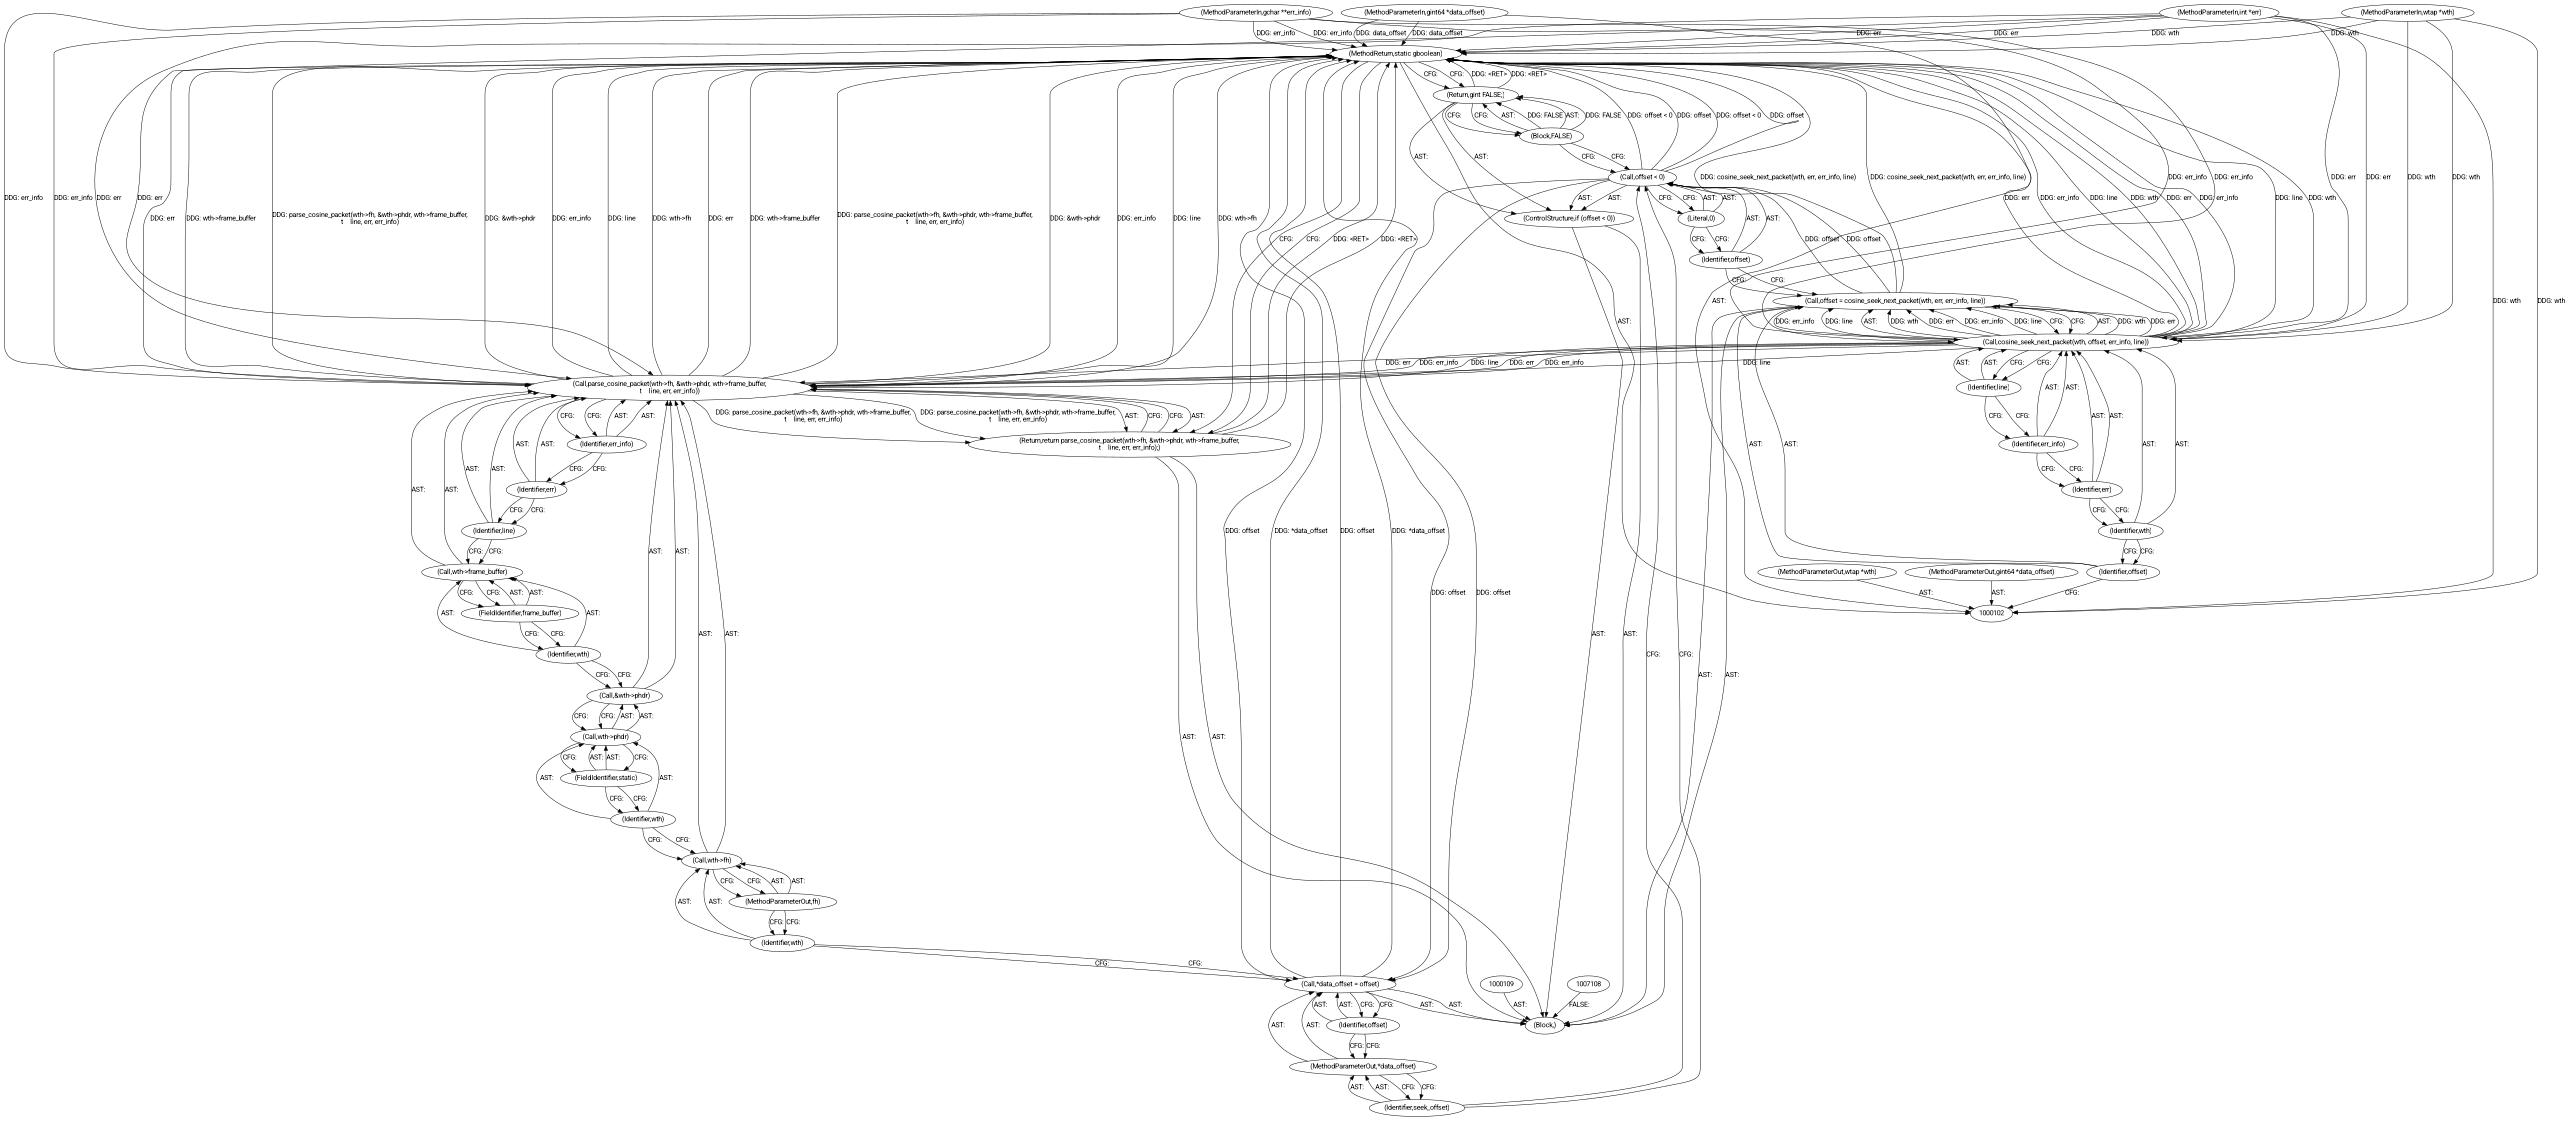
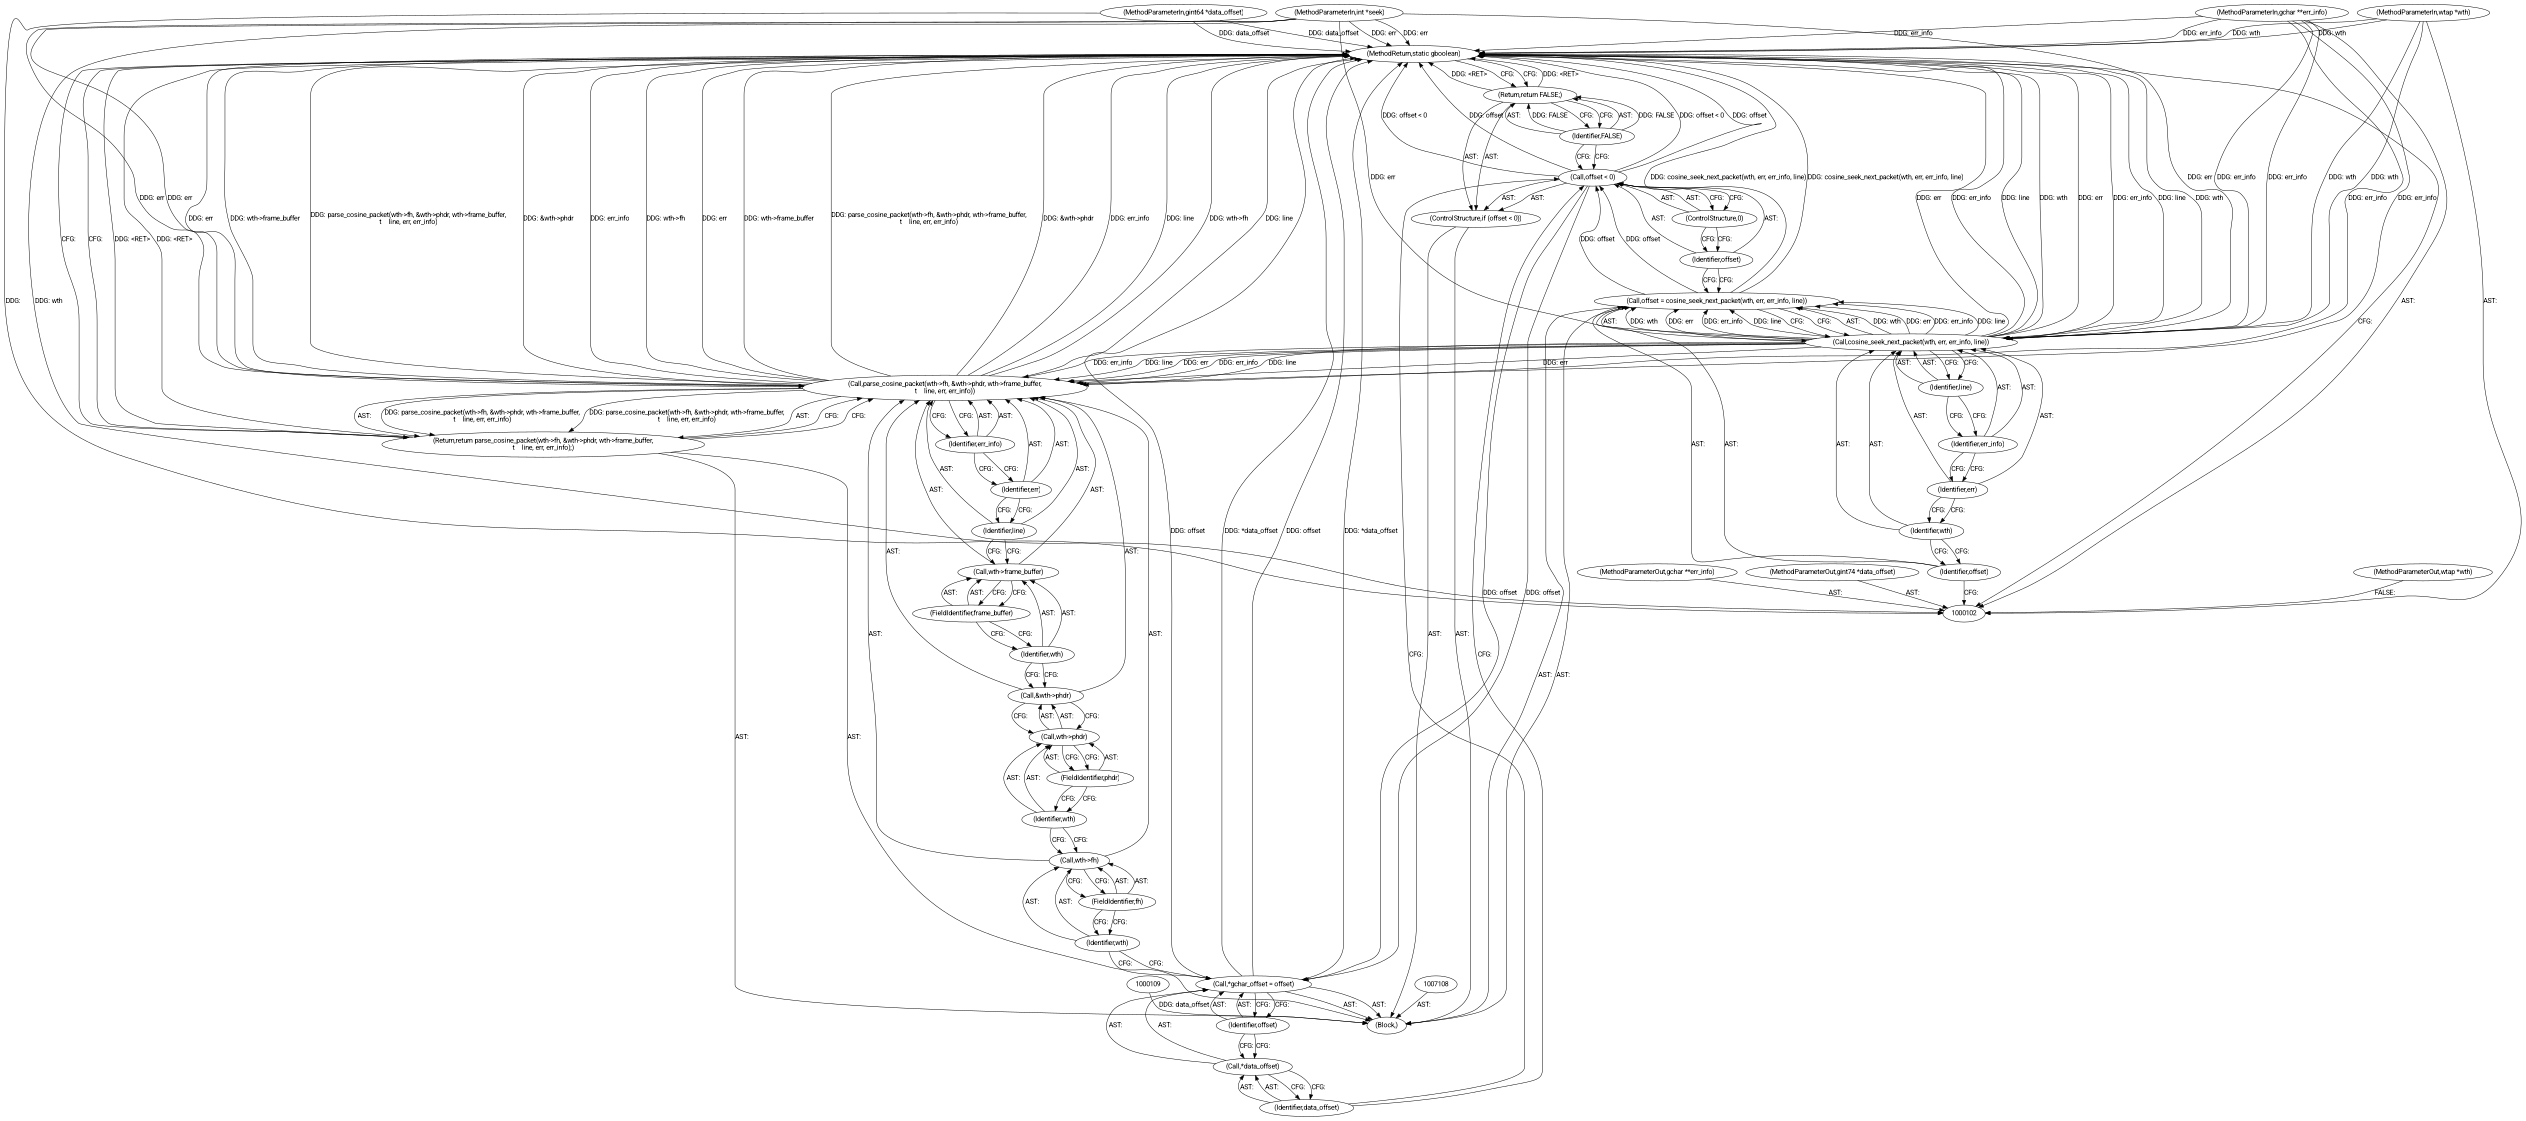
(2219, 13) -> (1339, 13)
(1476, 95) -> (1530, 95)
(1552, 136) -> (1597, 136)
(1701, 219) -> (1714, 219)
(1720, 301) -> (14, 301)
(2551, 301) -> (2491, 301)
(1625, 322) -> (2366, 322)
(2066, 342) -> (1911, 342)
none -> (2345, 367)
none -> (1657, 572)
(1992, 572) -> (1832, 572)
(1927, 593) -> (2386, 593)
(606, 778) -> (1090, 778)
(783, 902) -> (1117, 902)
(1340, 984) -> (1254, 984)
(1521, 1005) -> (1184, 1005)
(1580, 1005) -> (1425, 1005)
(1363, 1067) -> (1253, 1067)
(1417, 1108) -> (1307, 1108)
